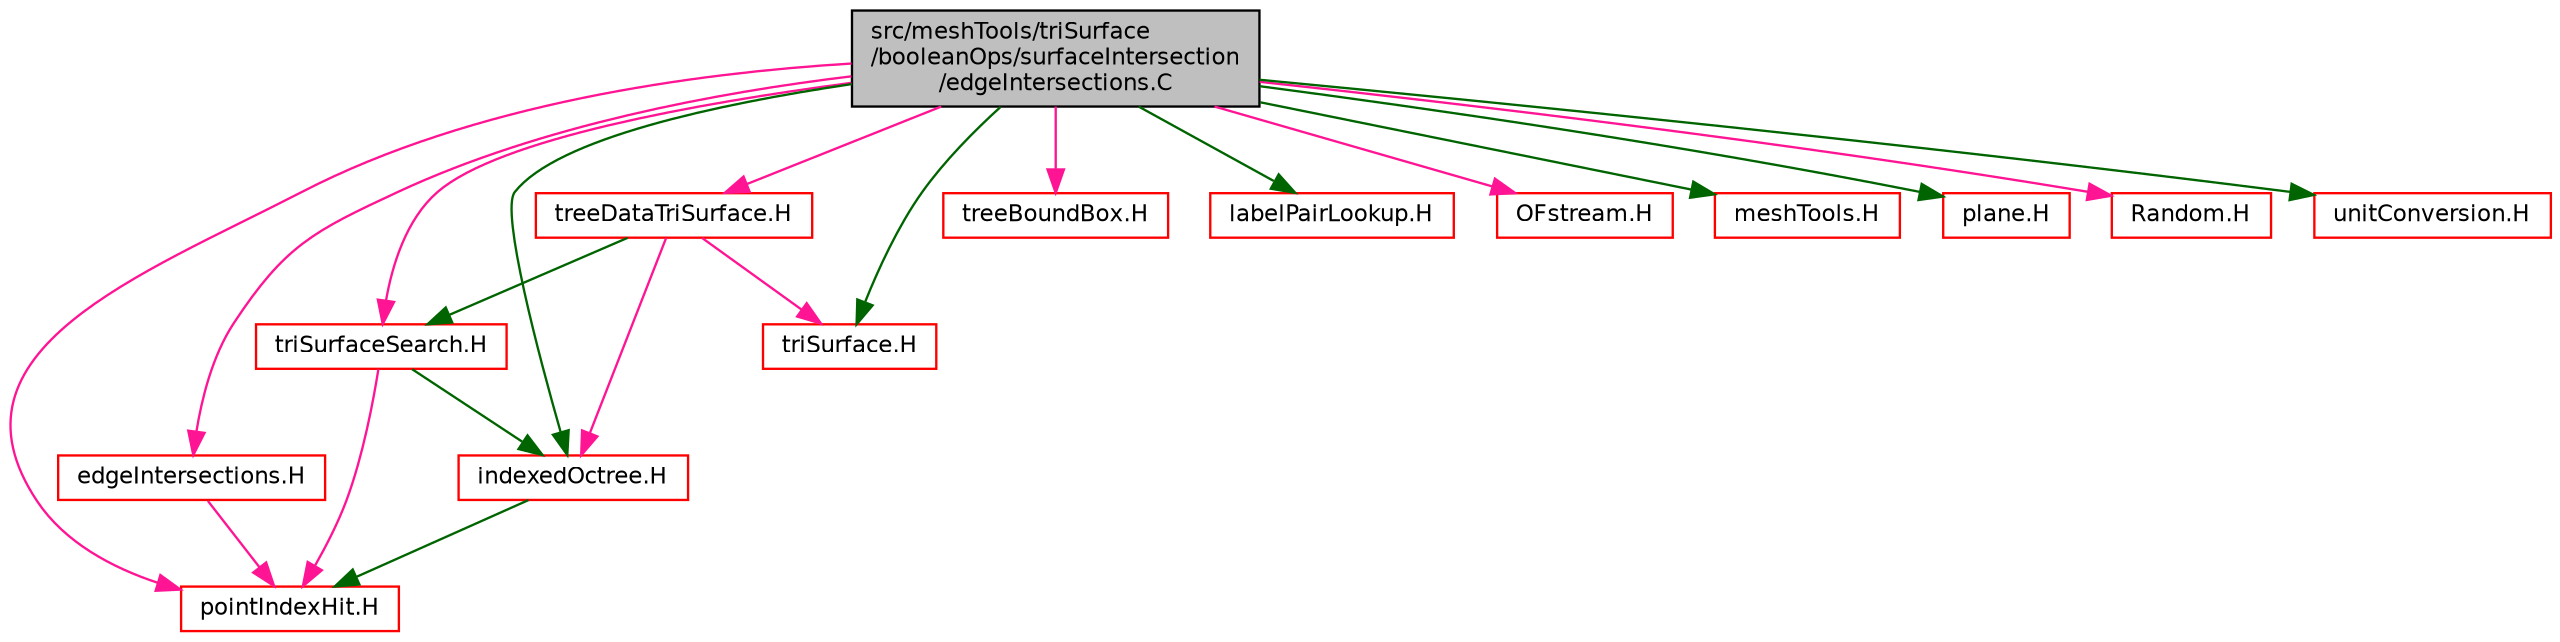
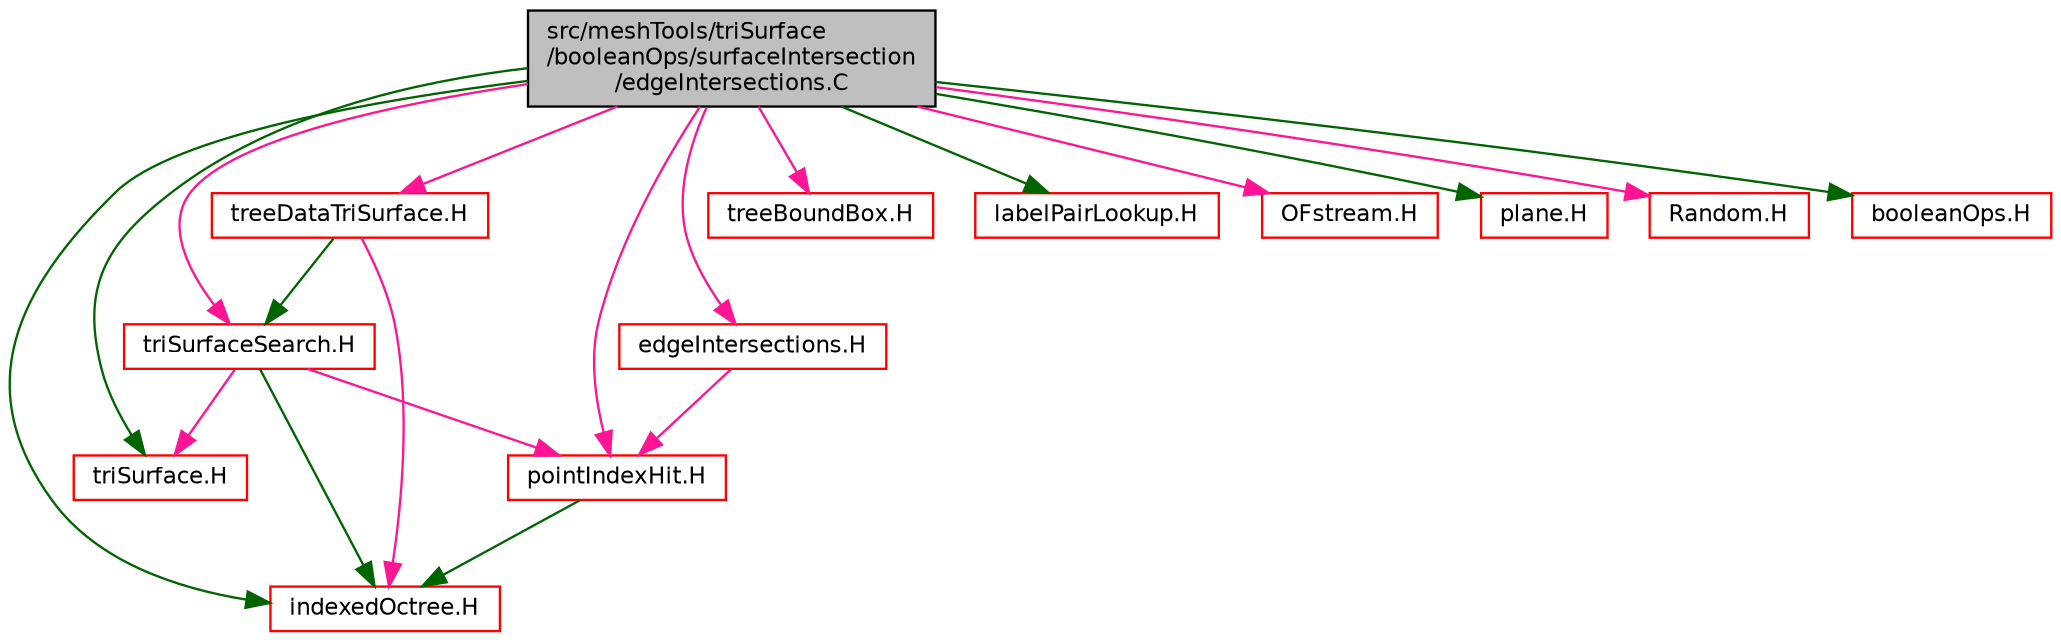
(1807, 215) -> none
(2433, 215) -> (1952, 215)
(752, 274) -> (211, 403)
(443, 538) -> (511, 538)
